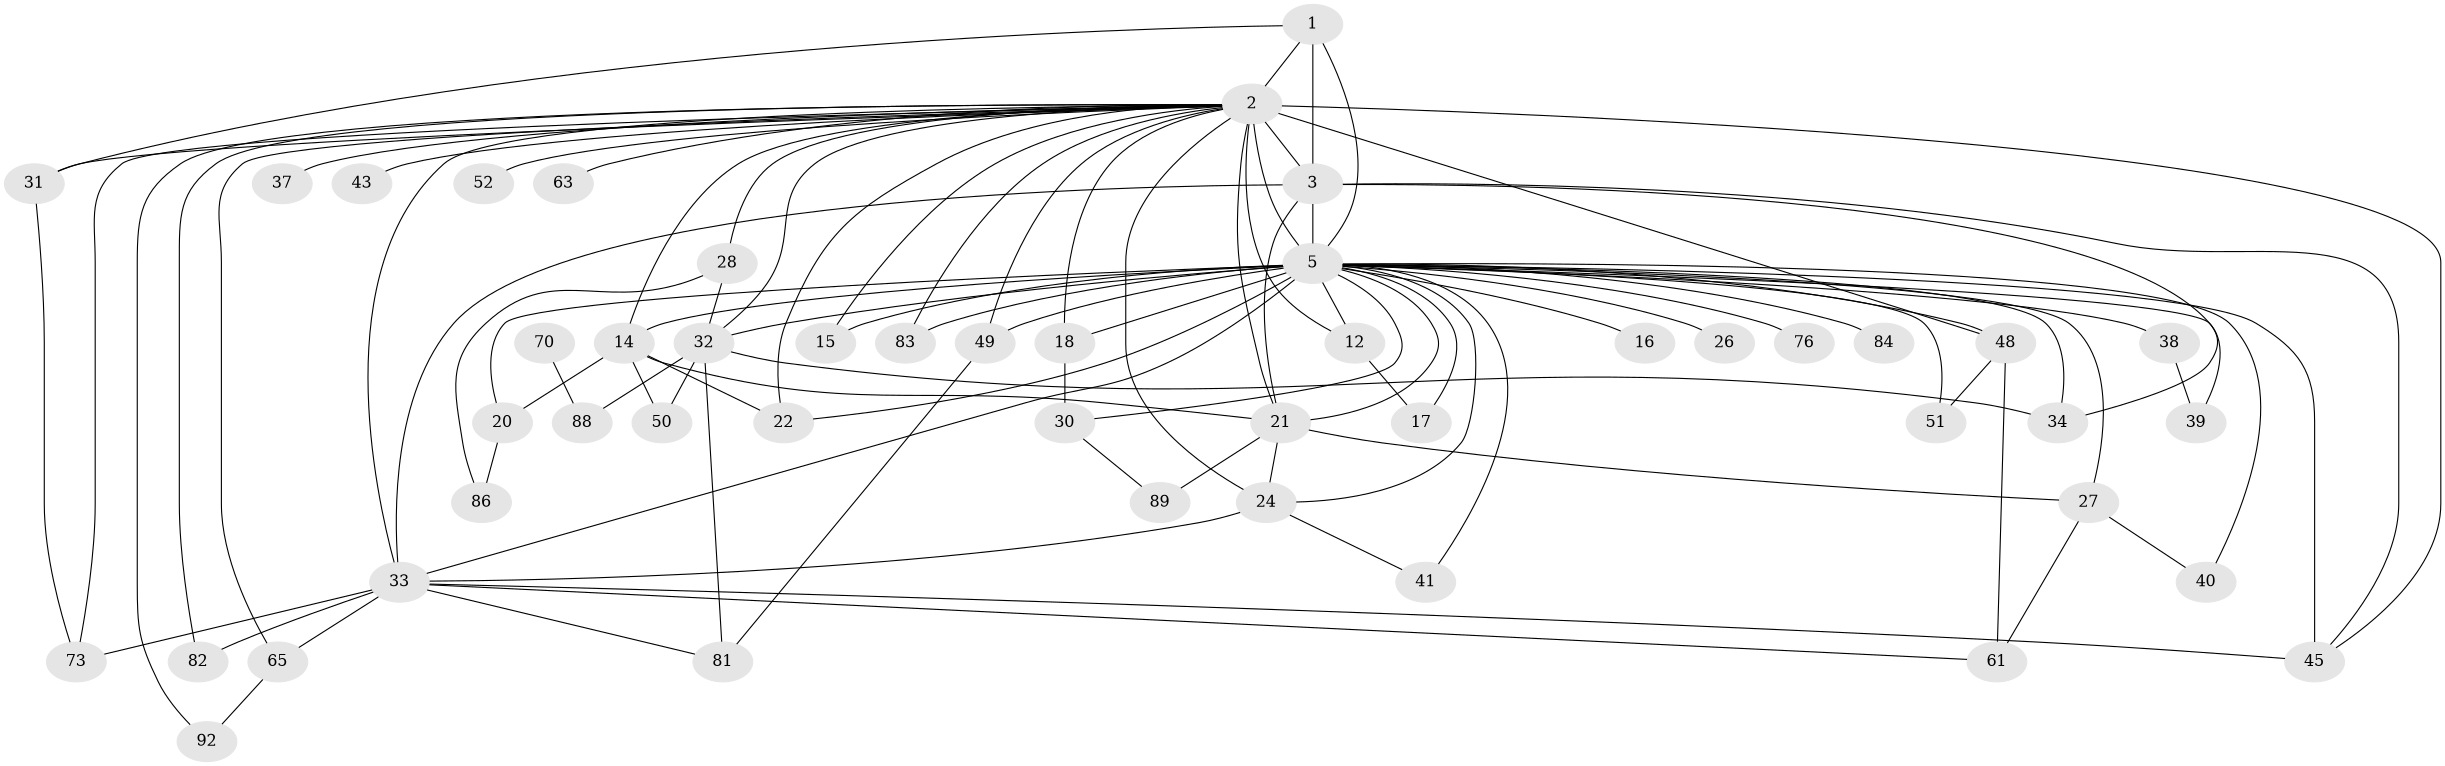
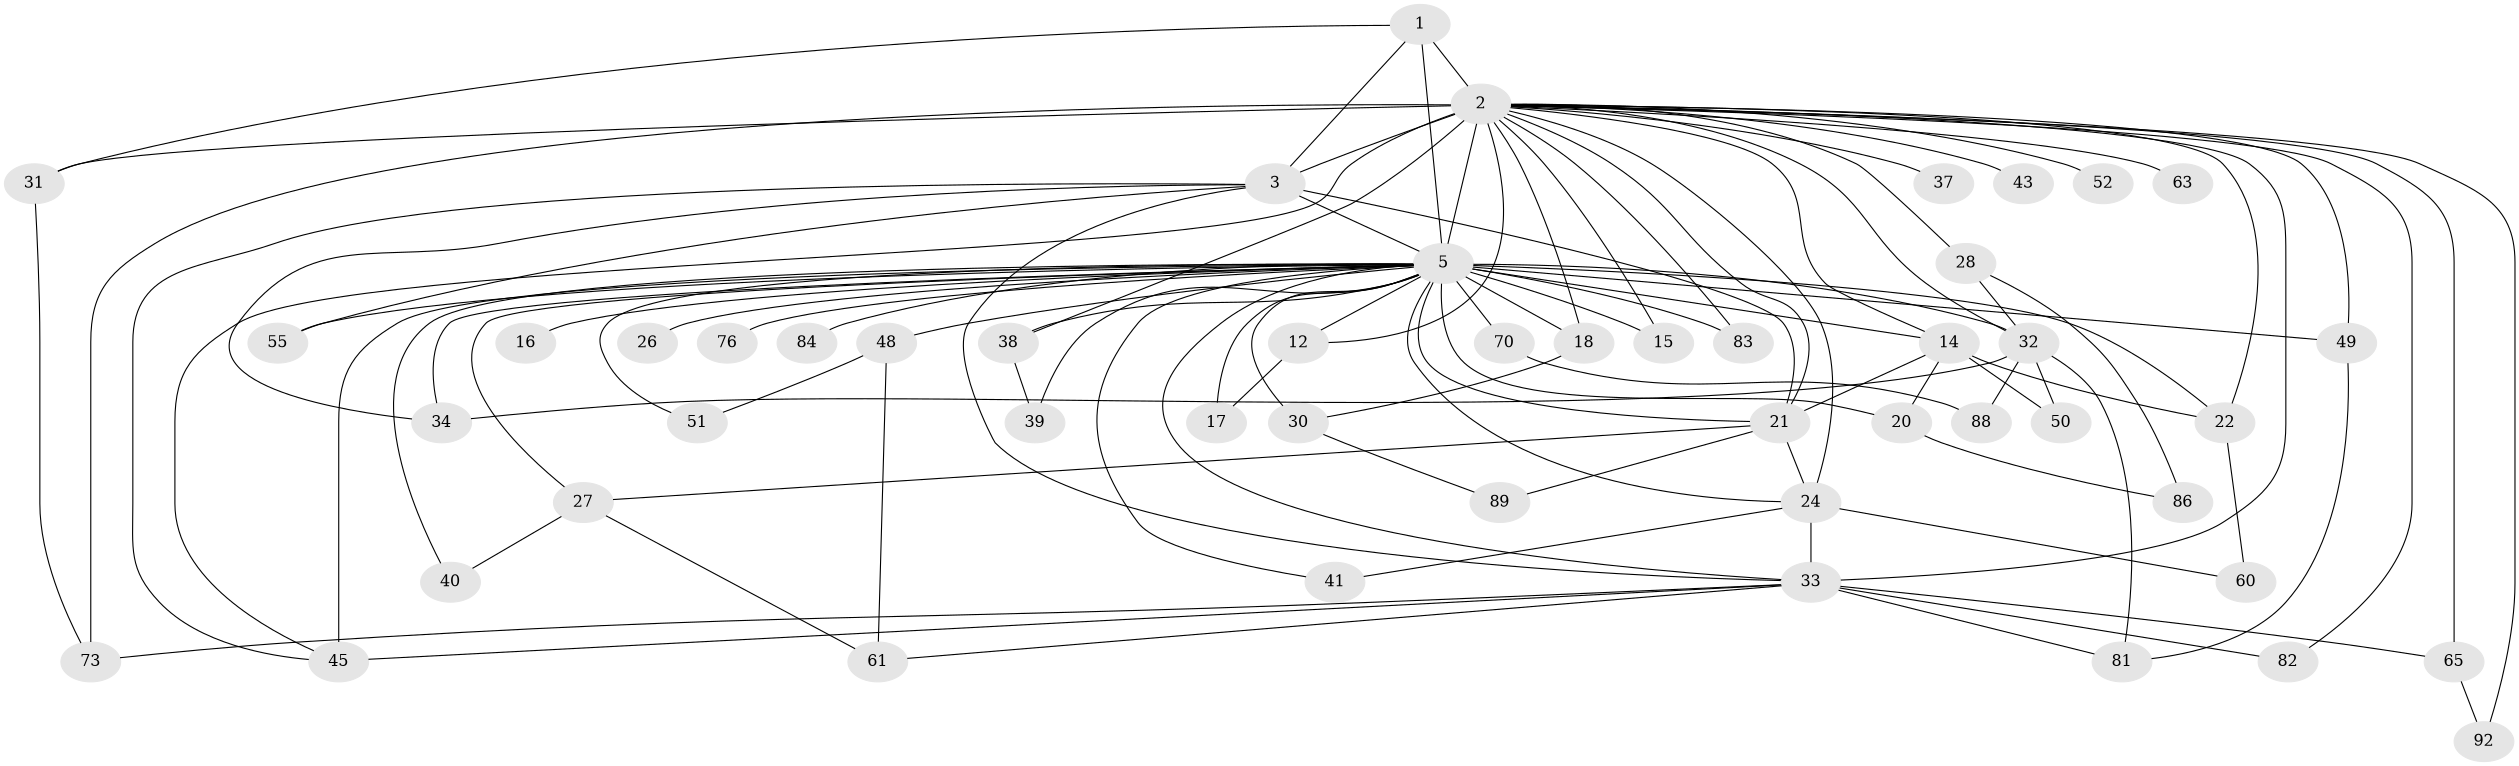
(1629, 223) -> (1258, 243)
none -> (1475, 304)
none -> (278, 343)
none -> (2246, 582)
